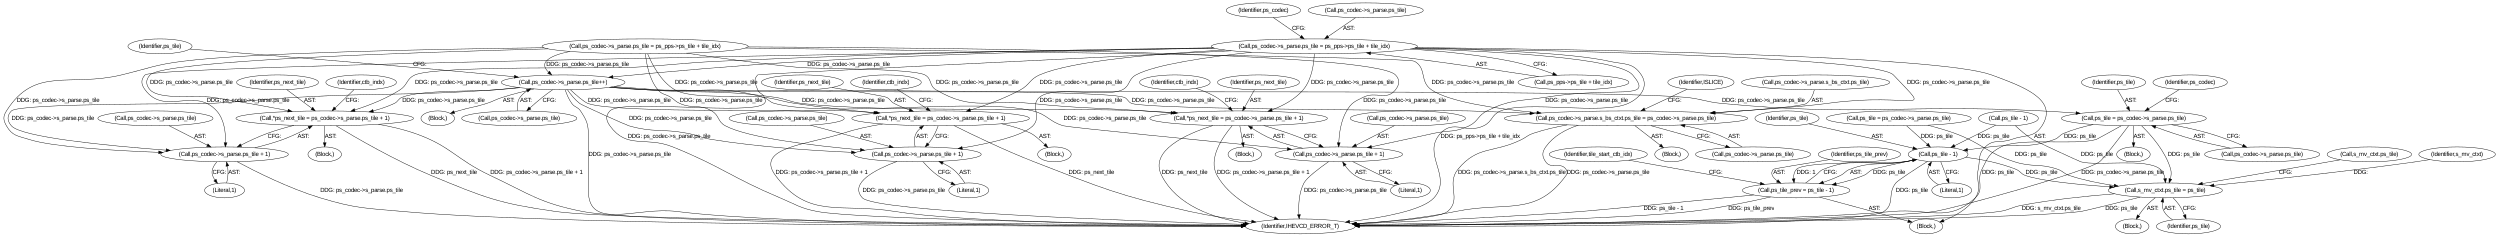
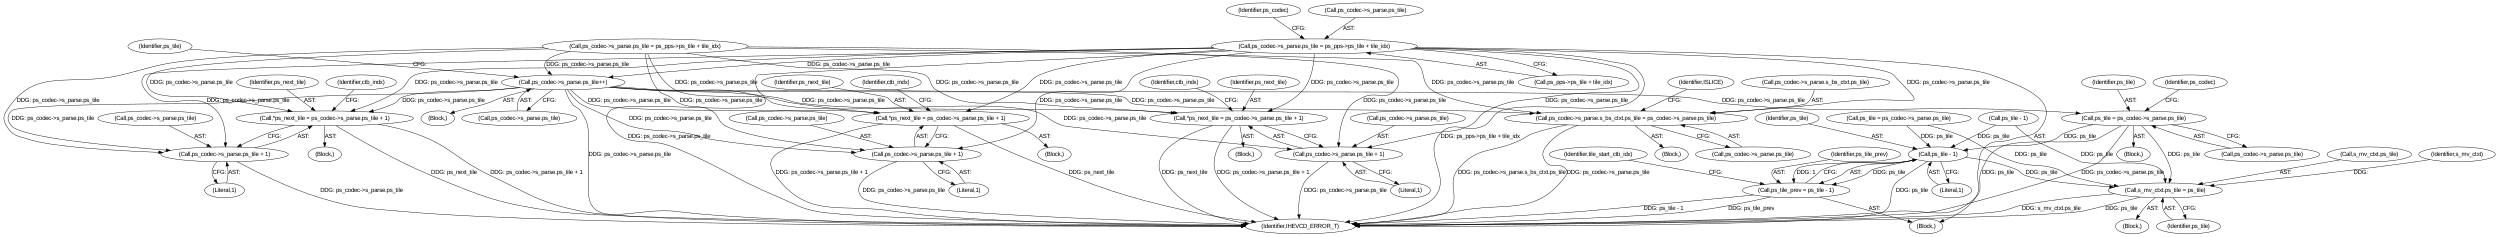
(2286, 172) -> (2286, 172)
